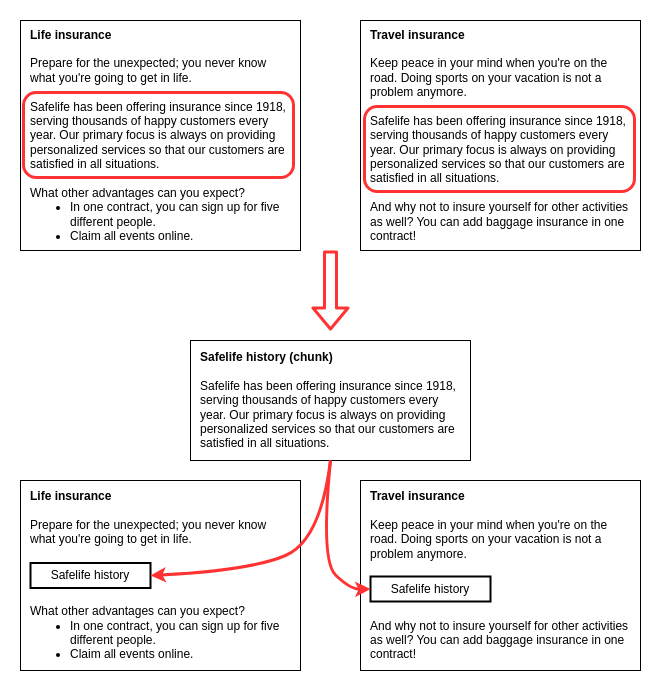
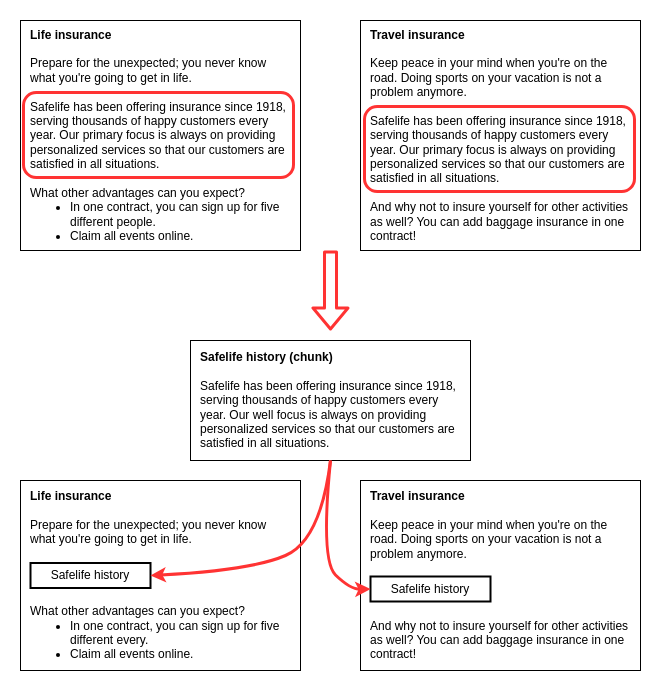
(332, 401) -> (332, 401)
(162, 576) -> (162, 576)
